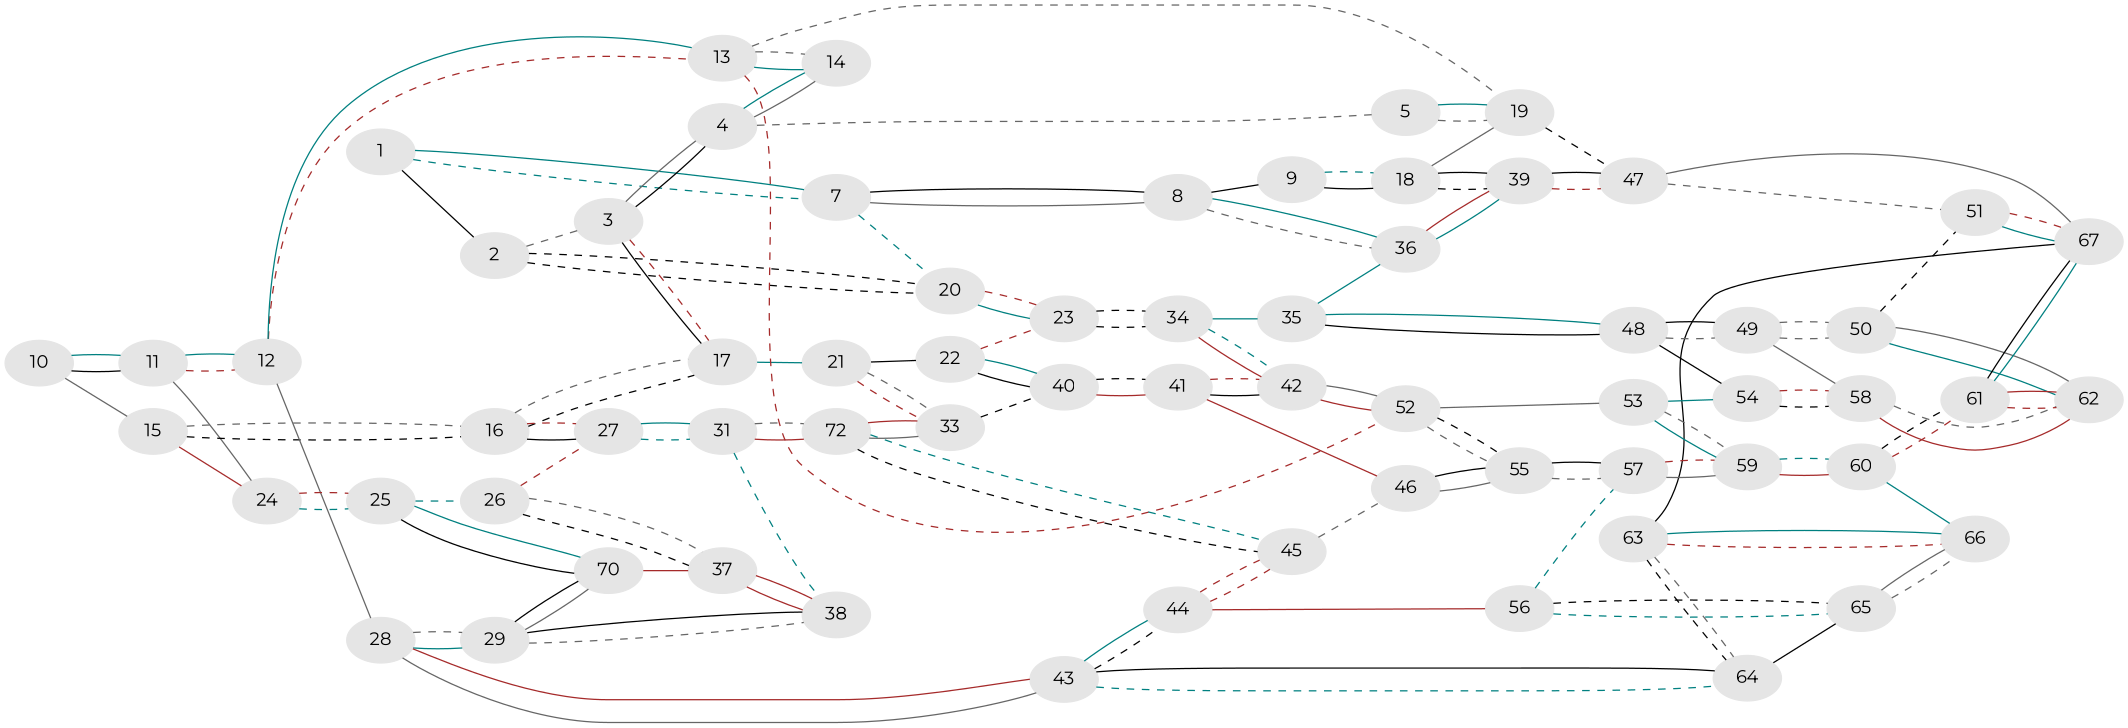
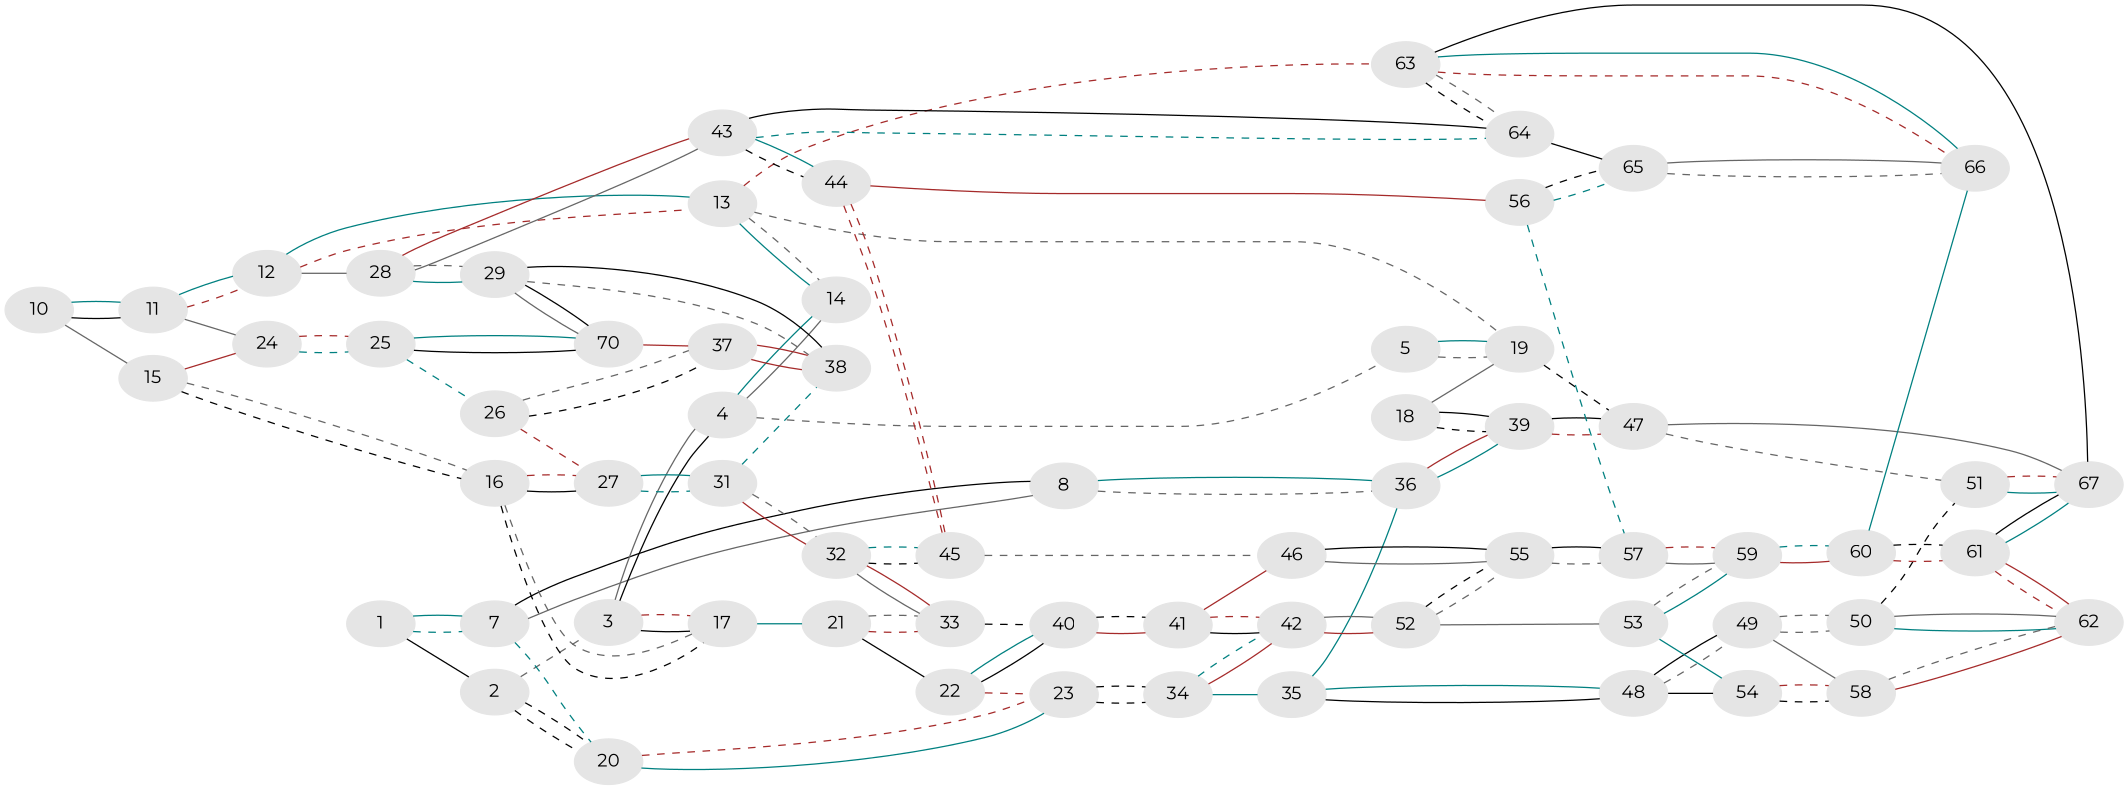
(1292, 180) -> none
(836, 431) -> (836, 555)
(893, 515) -> (1049, 87)
